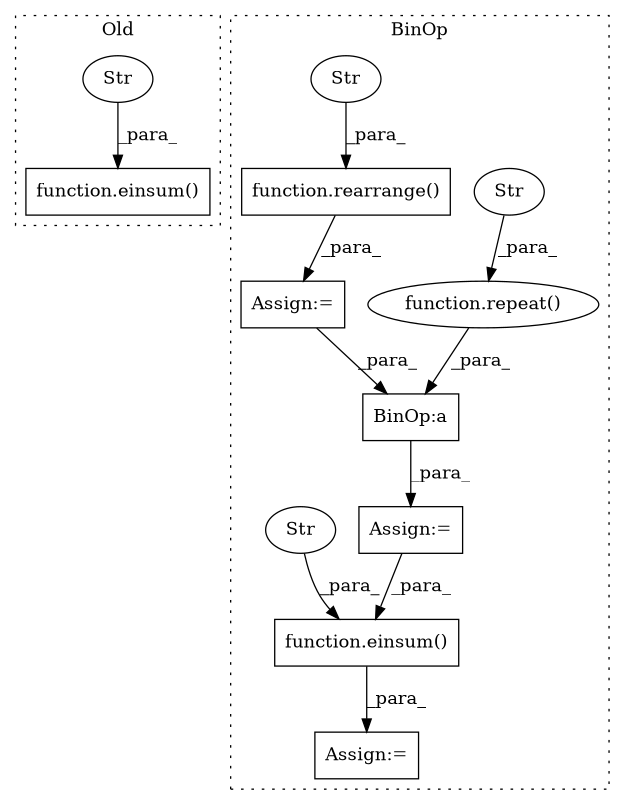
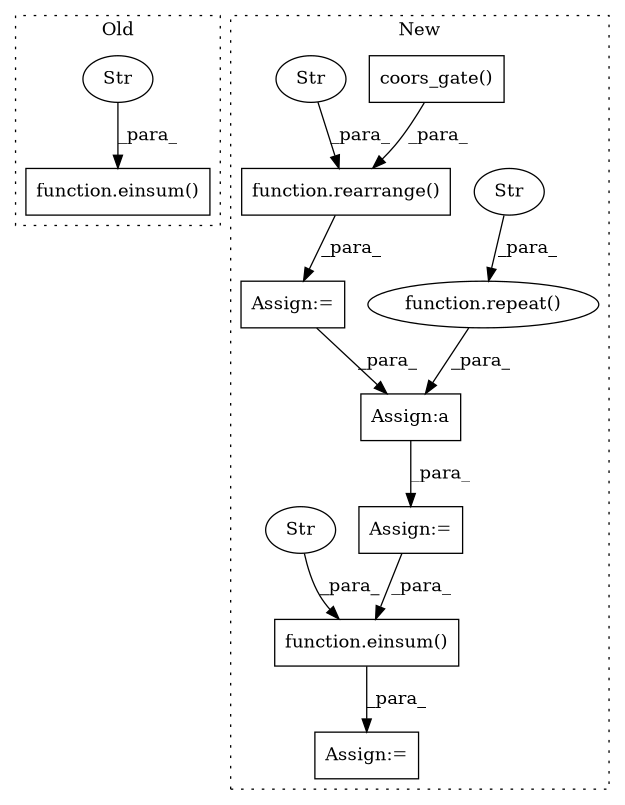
(420, 30) -> (420, 30)
none -> (437, 79)
(411, 417) -> (411, 417)
